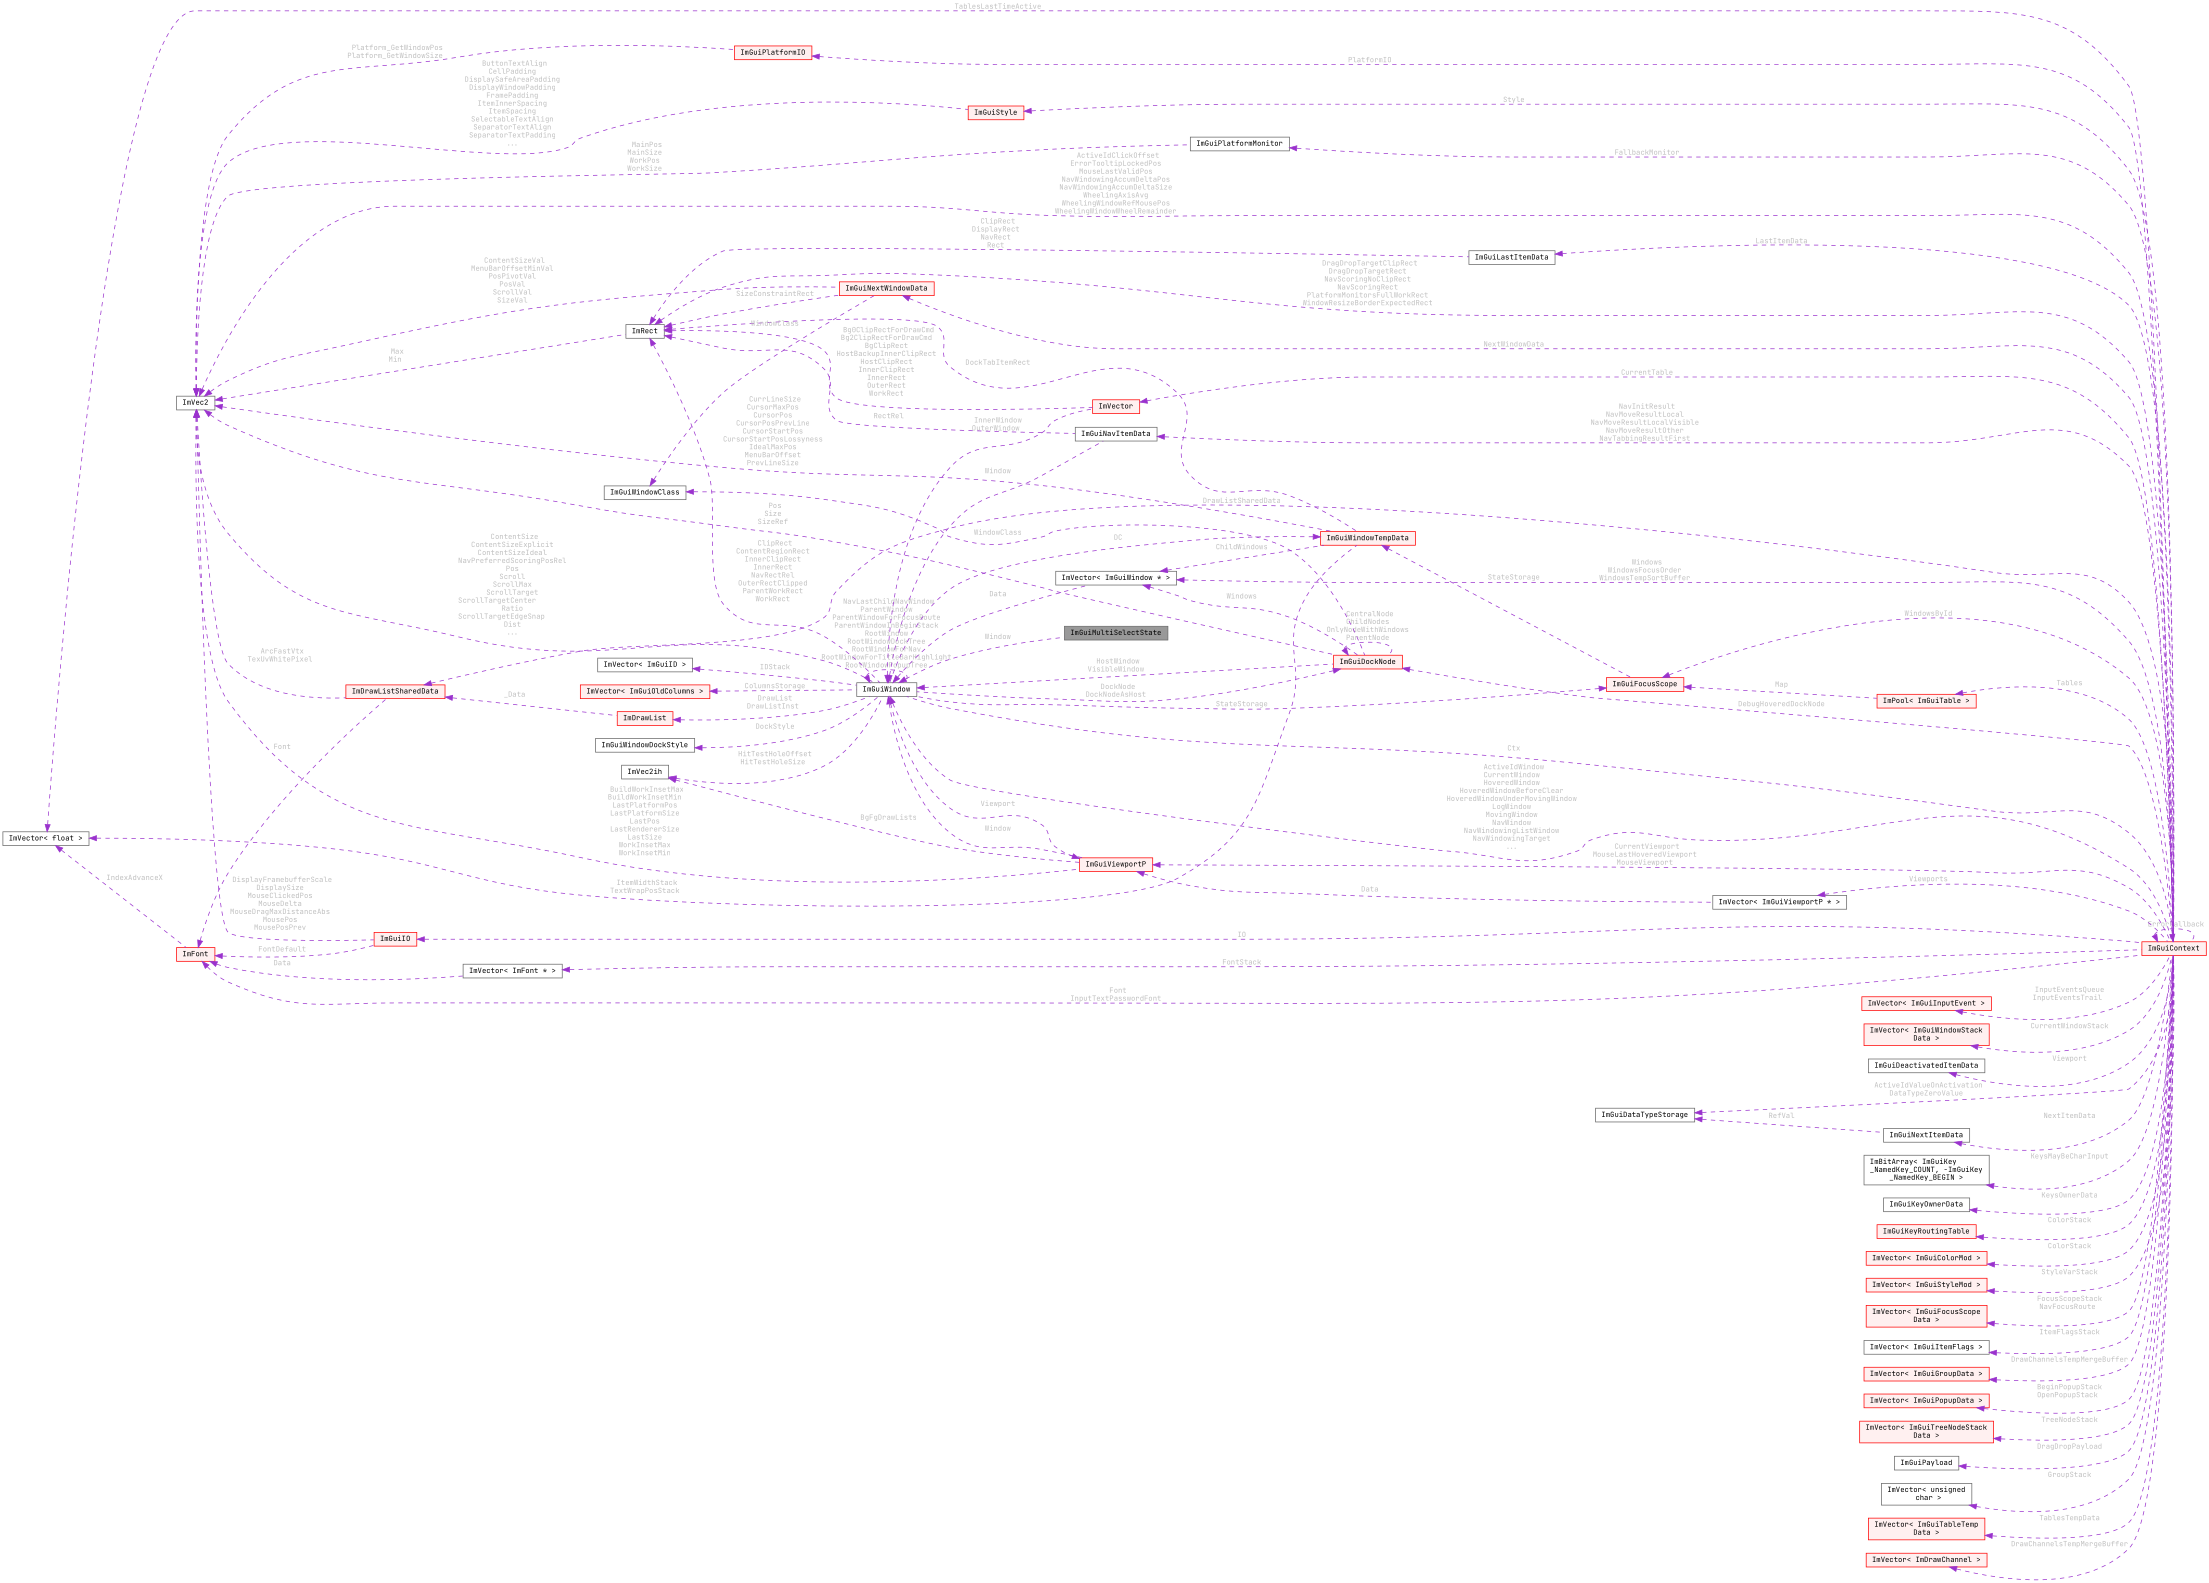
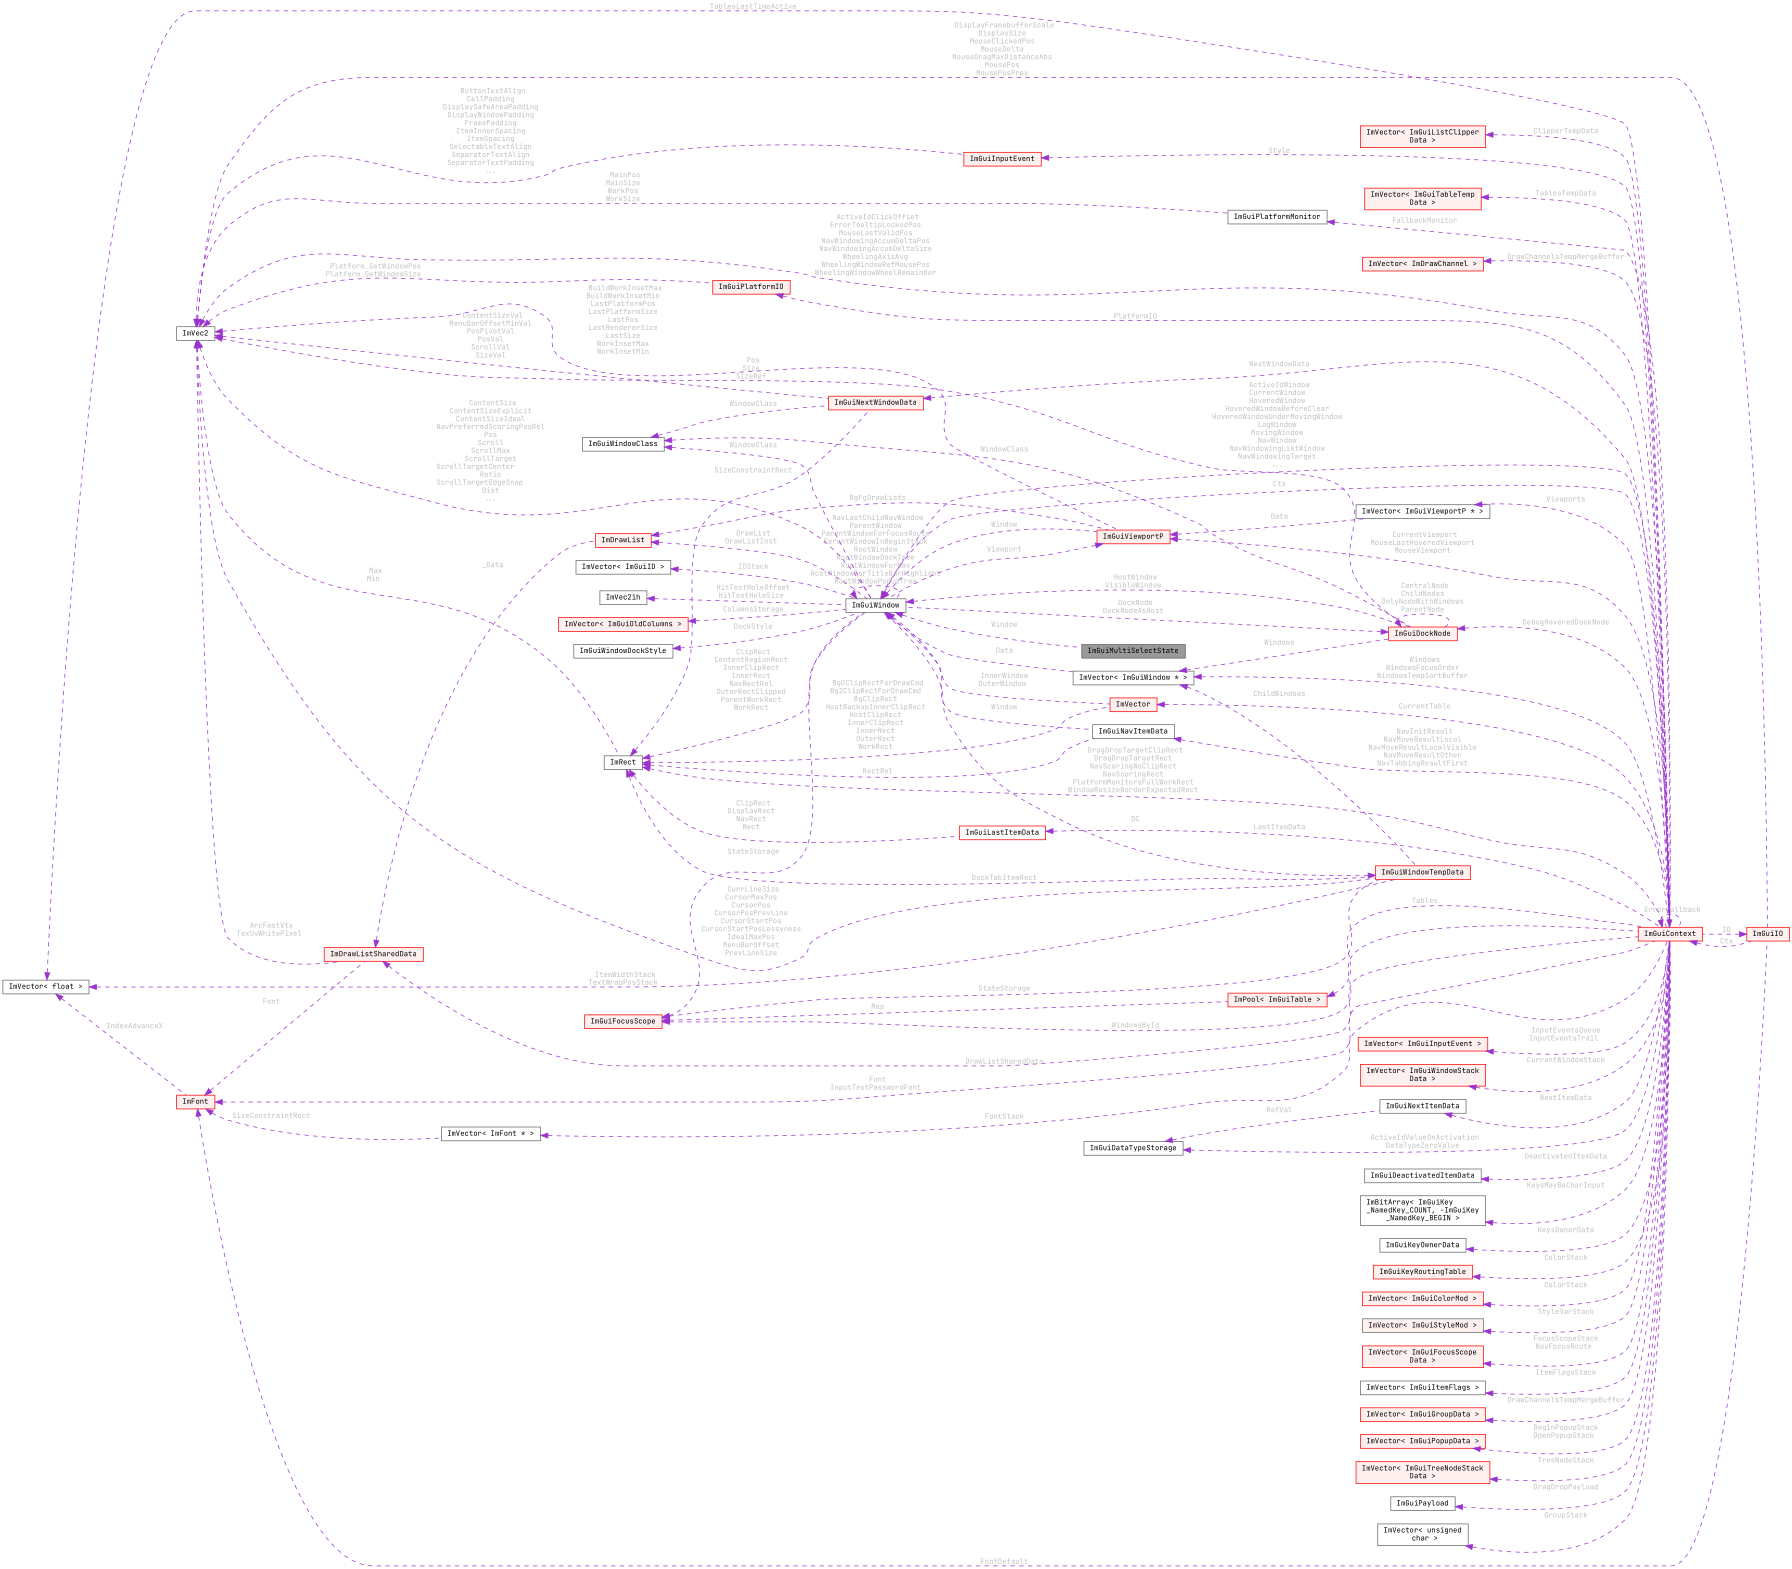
(996, 113) -> (1003, 159)
none -> (1423, 137)
(1512, 258) -> (1003, 833)
none -> (804, 467)
(1510, 613) -> (1056, 993)
(876, 831) -> (884, 503)
none -> (1724, 947)
(280, 964) -> (270, 1116)
(2068, 1059) -> (1564, 1157)
(1927, 1285) -> (1423, 1326)
